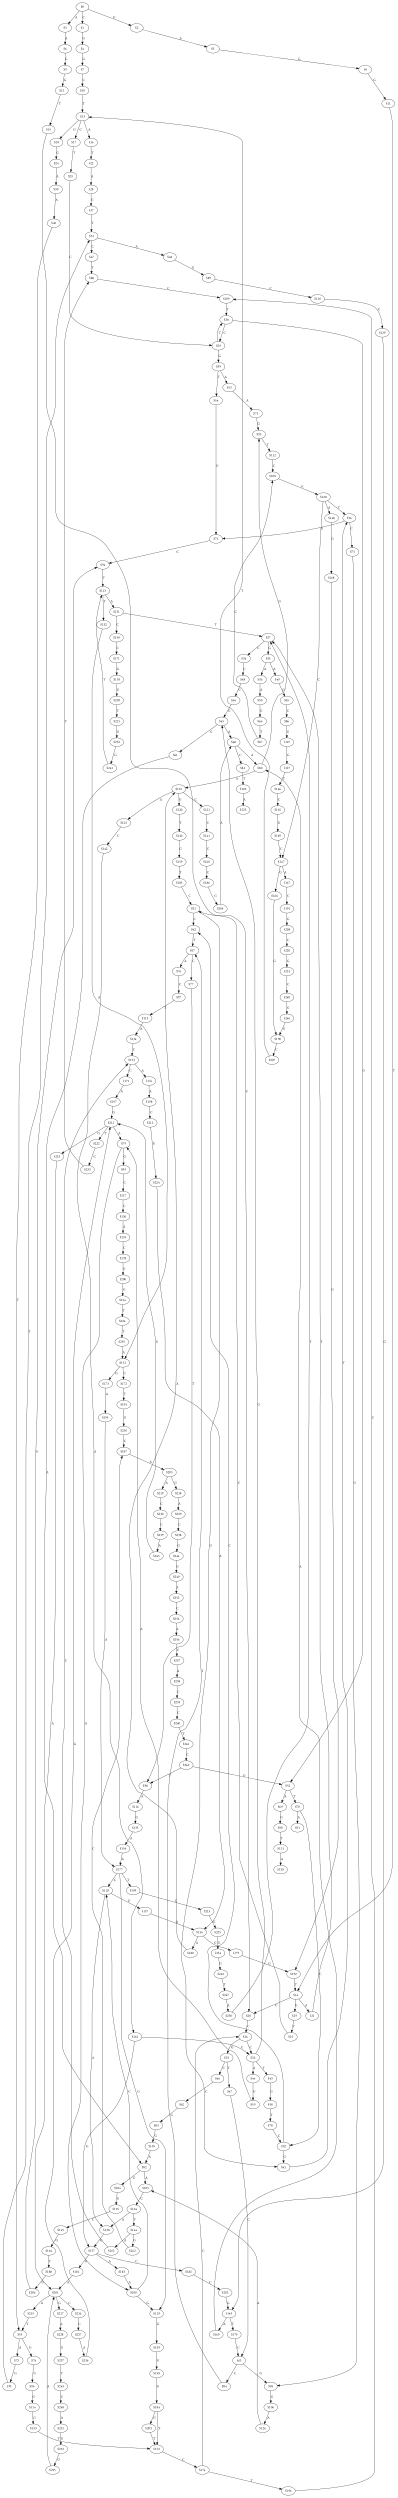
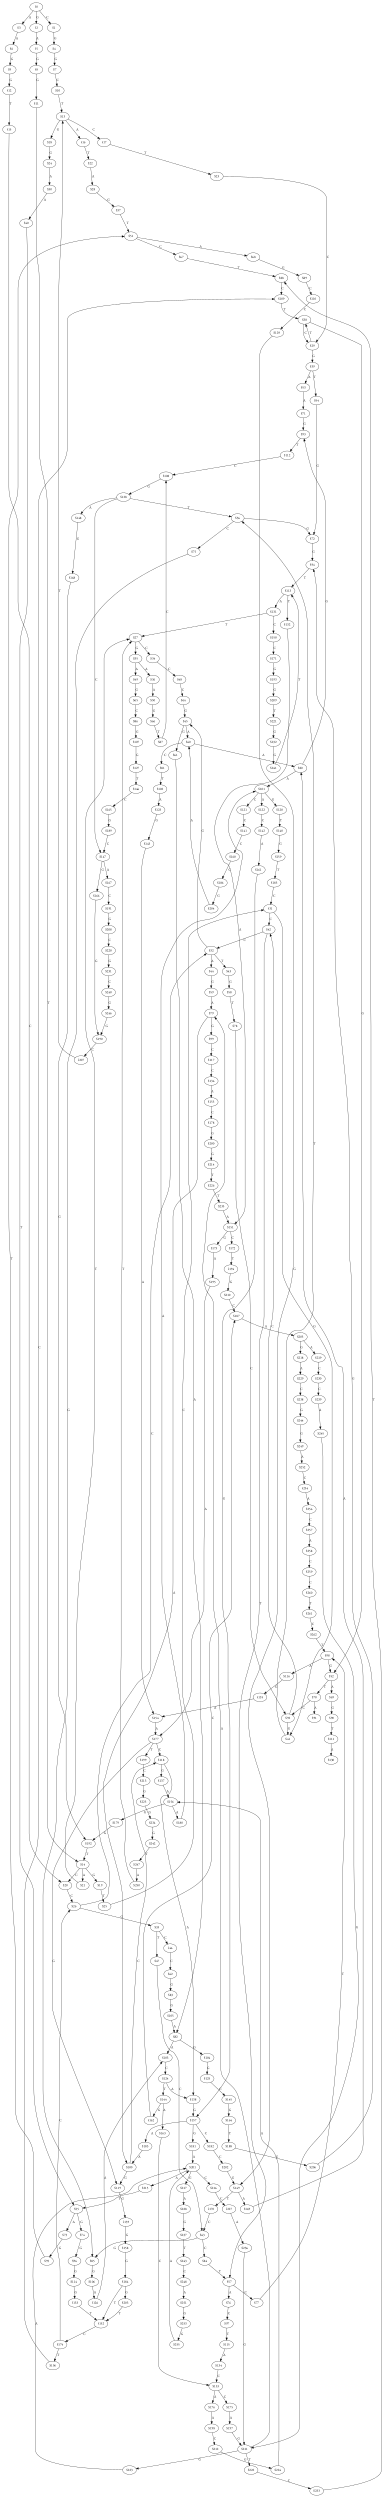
none -> (147, 844)
(236, 1775) -> (329, 1665)
(196, 2040) -> (241, 940)
